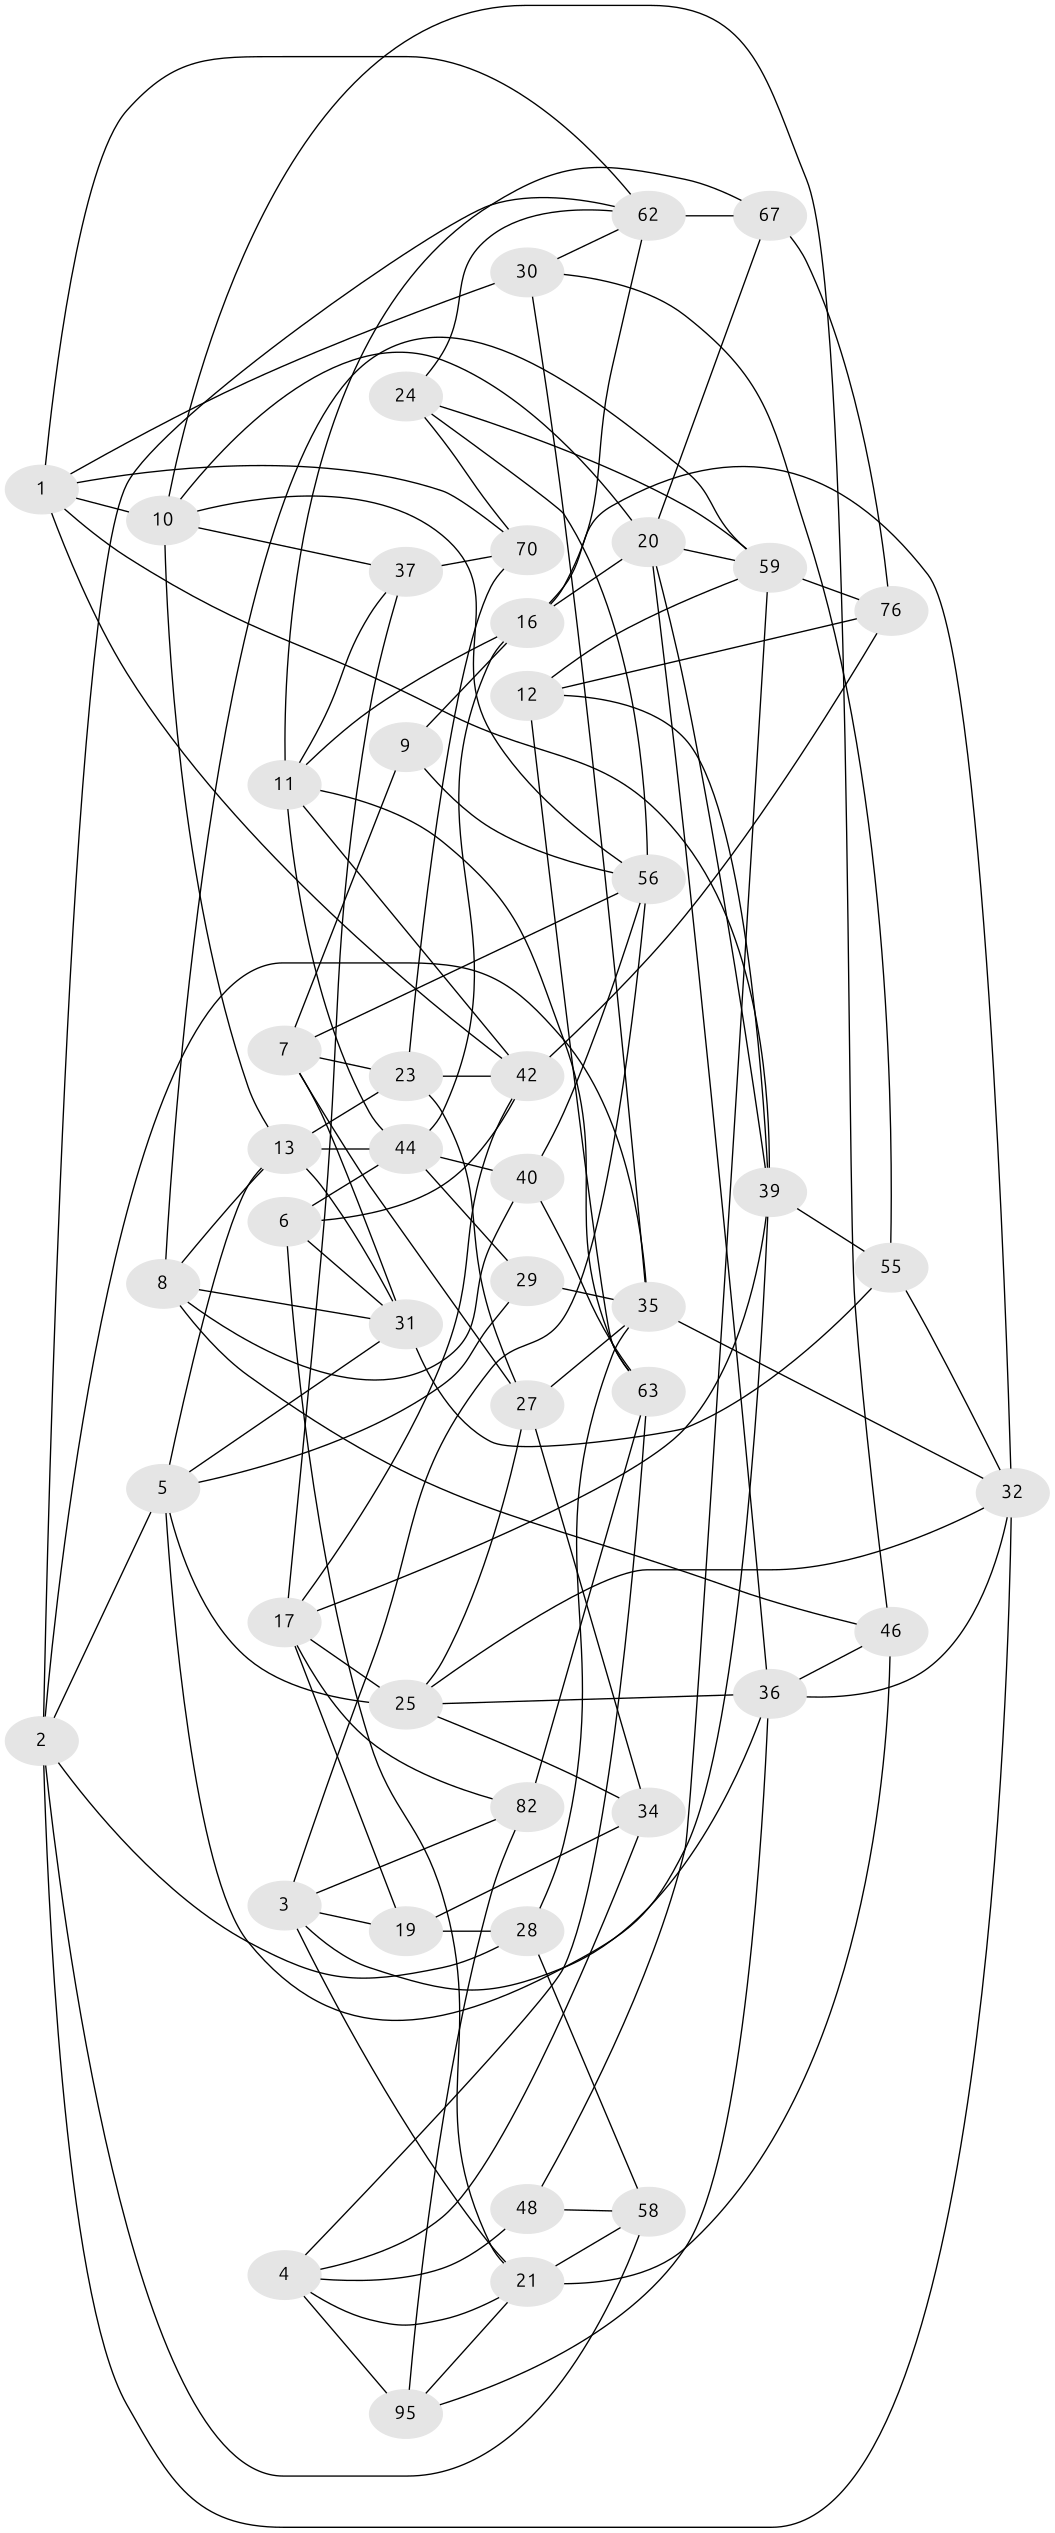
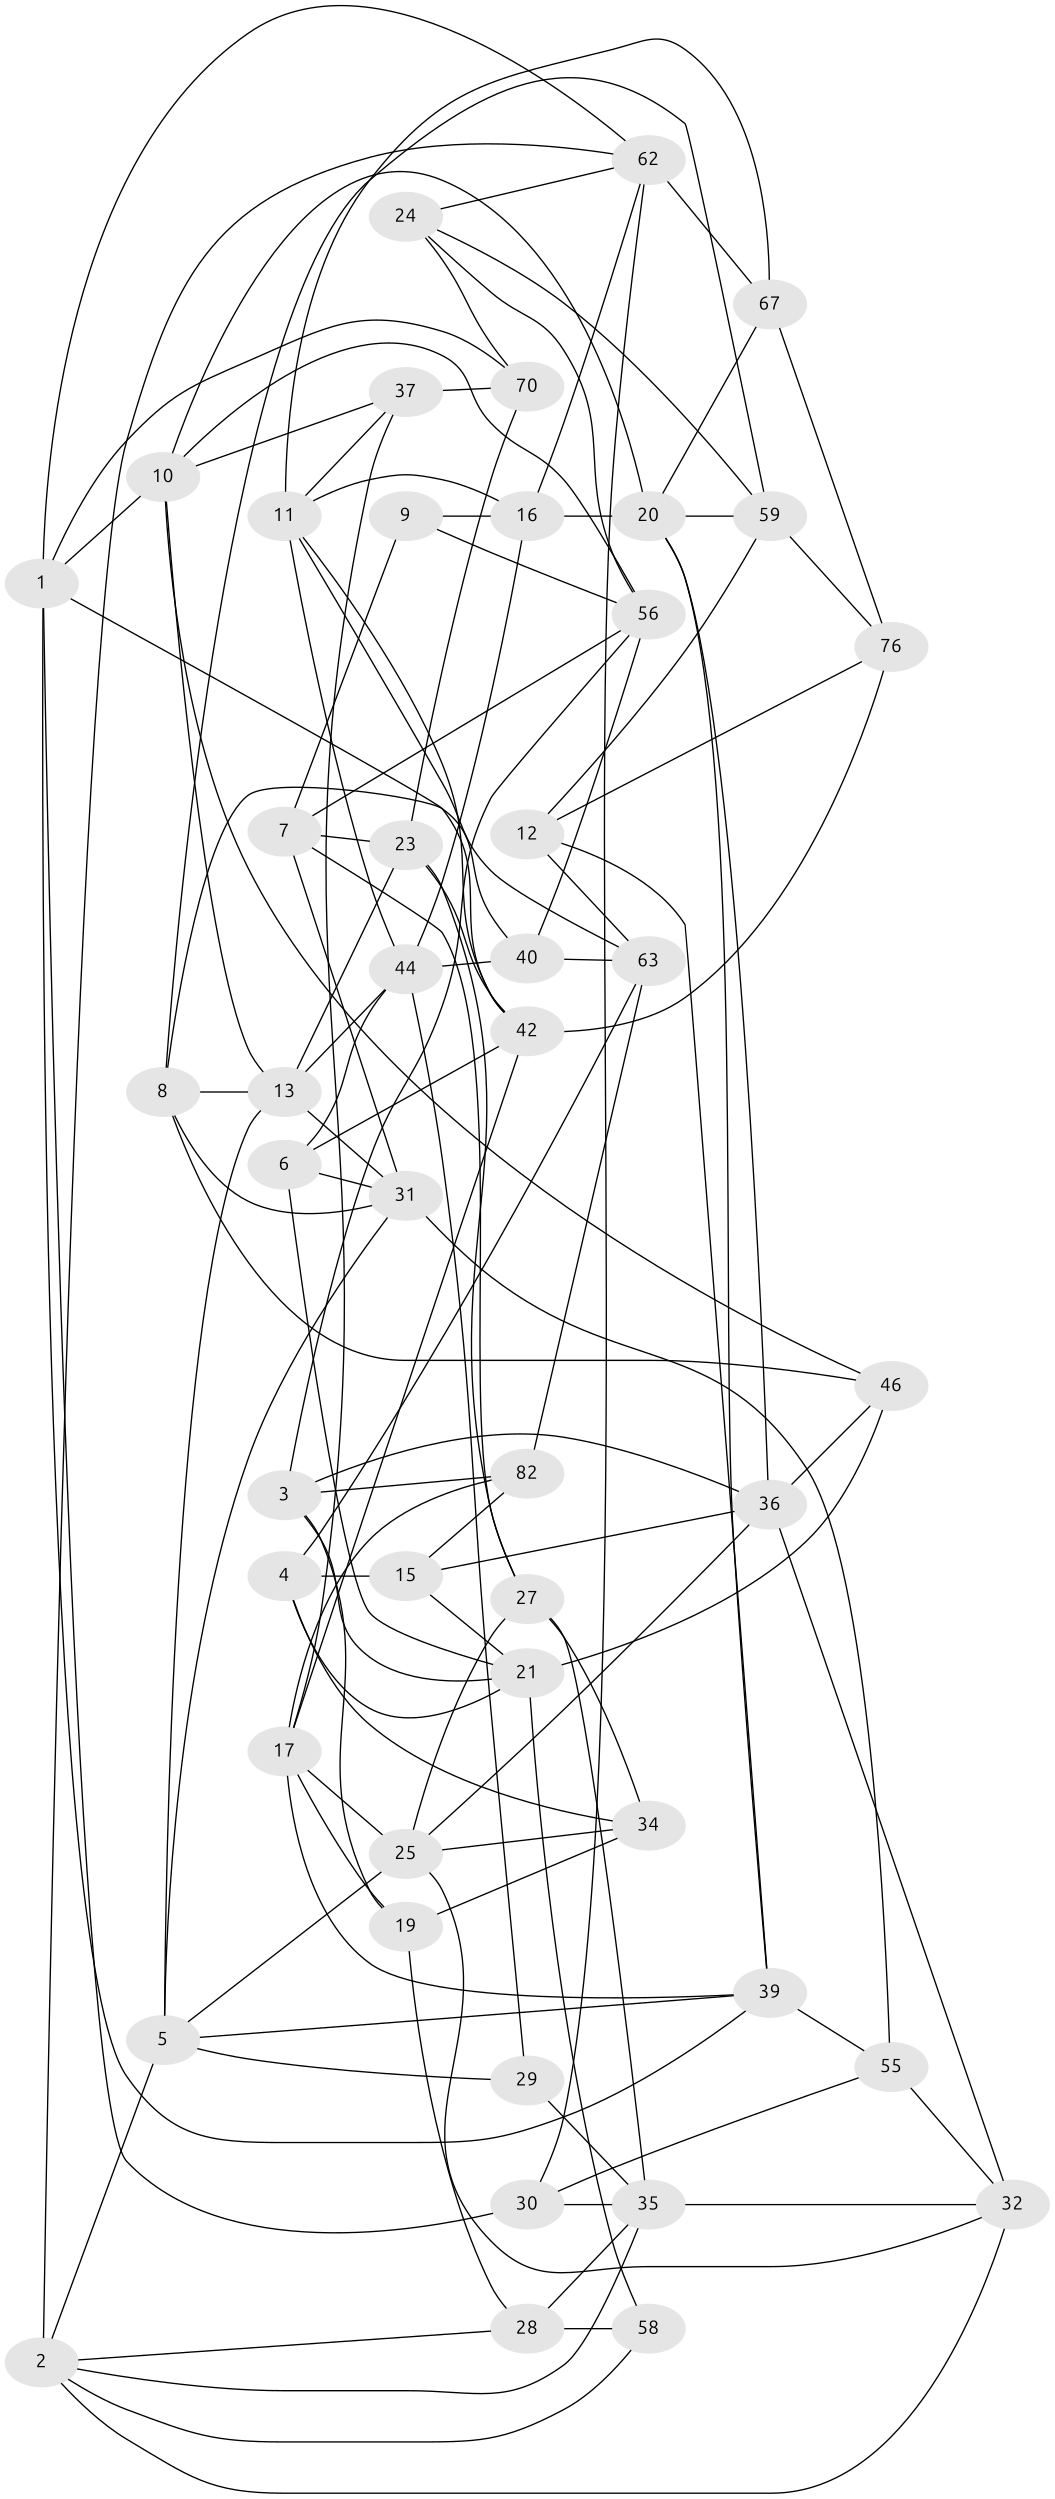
(970, 780) -> none
(527, 2209) -> none
(406, 2414) -> (406, 1576)
